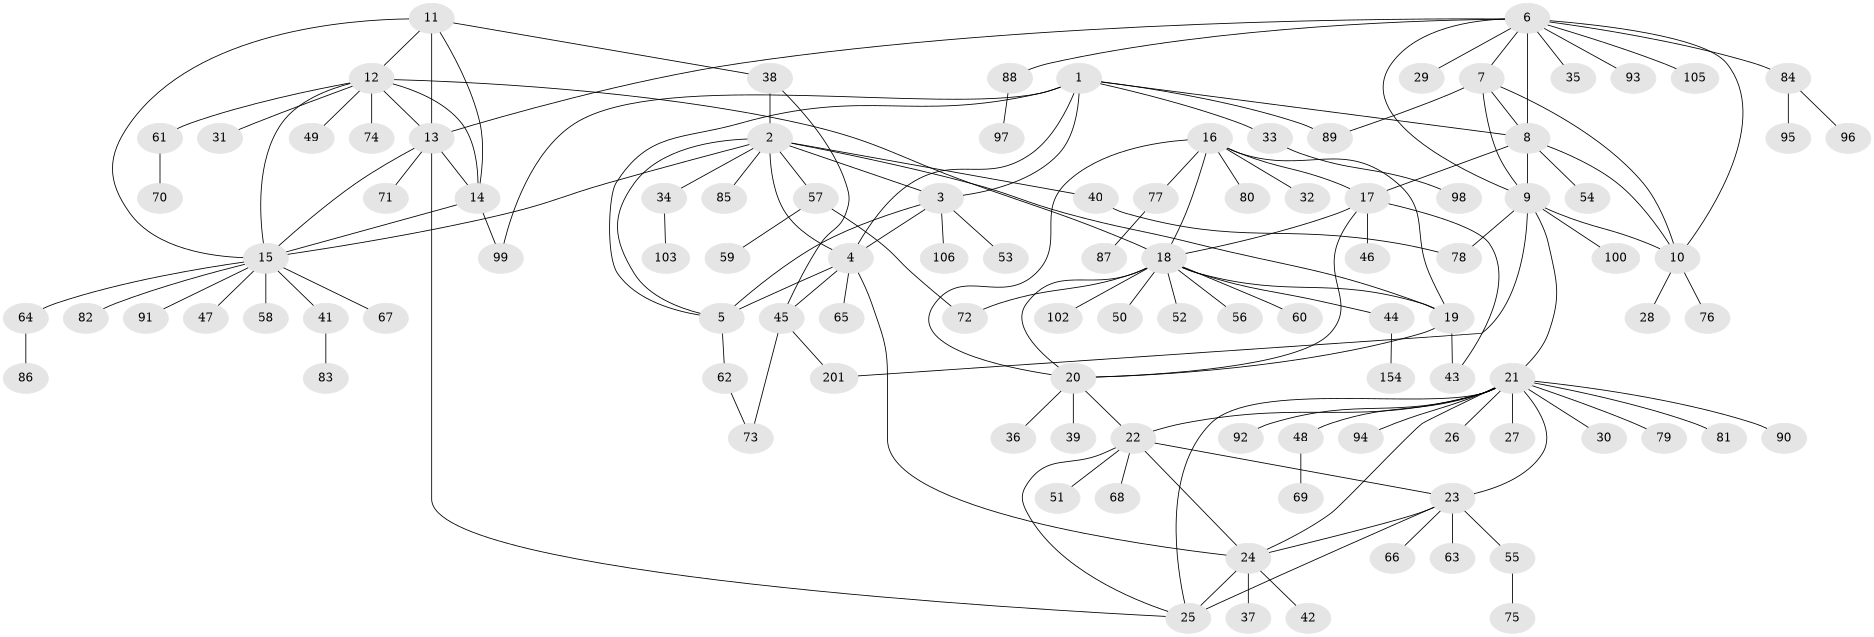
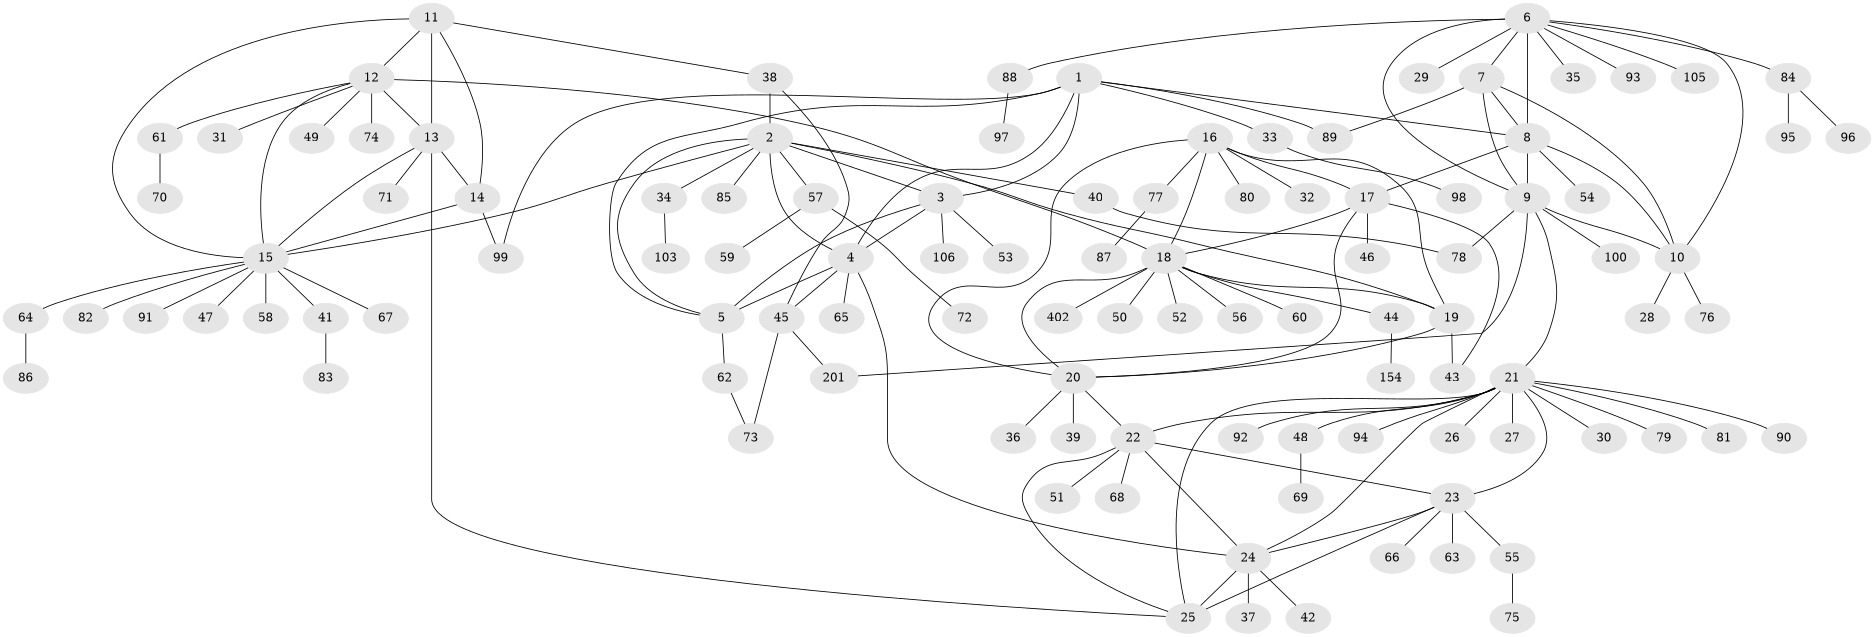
(974, 38) -> none
(456, 117) -> none
(1065, 289) -> none
(1058, 318) -> (1058, 318)
